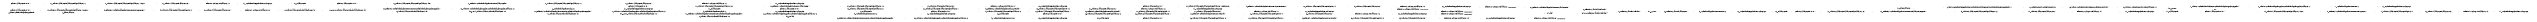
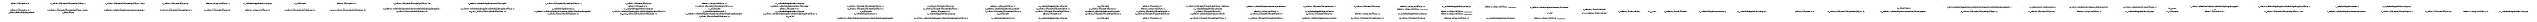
none -> (1103, 6)
(1904, 8) -> (1904, 8)
(1781, 12) -> none
